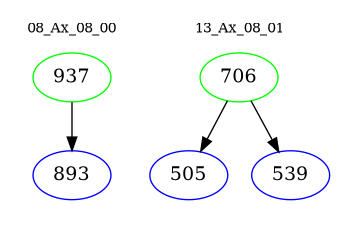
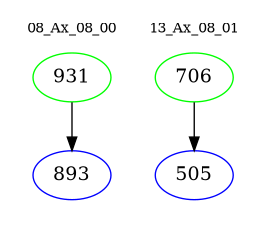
(72, 77) -> (72, 77)
(291, 175) -> none
